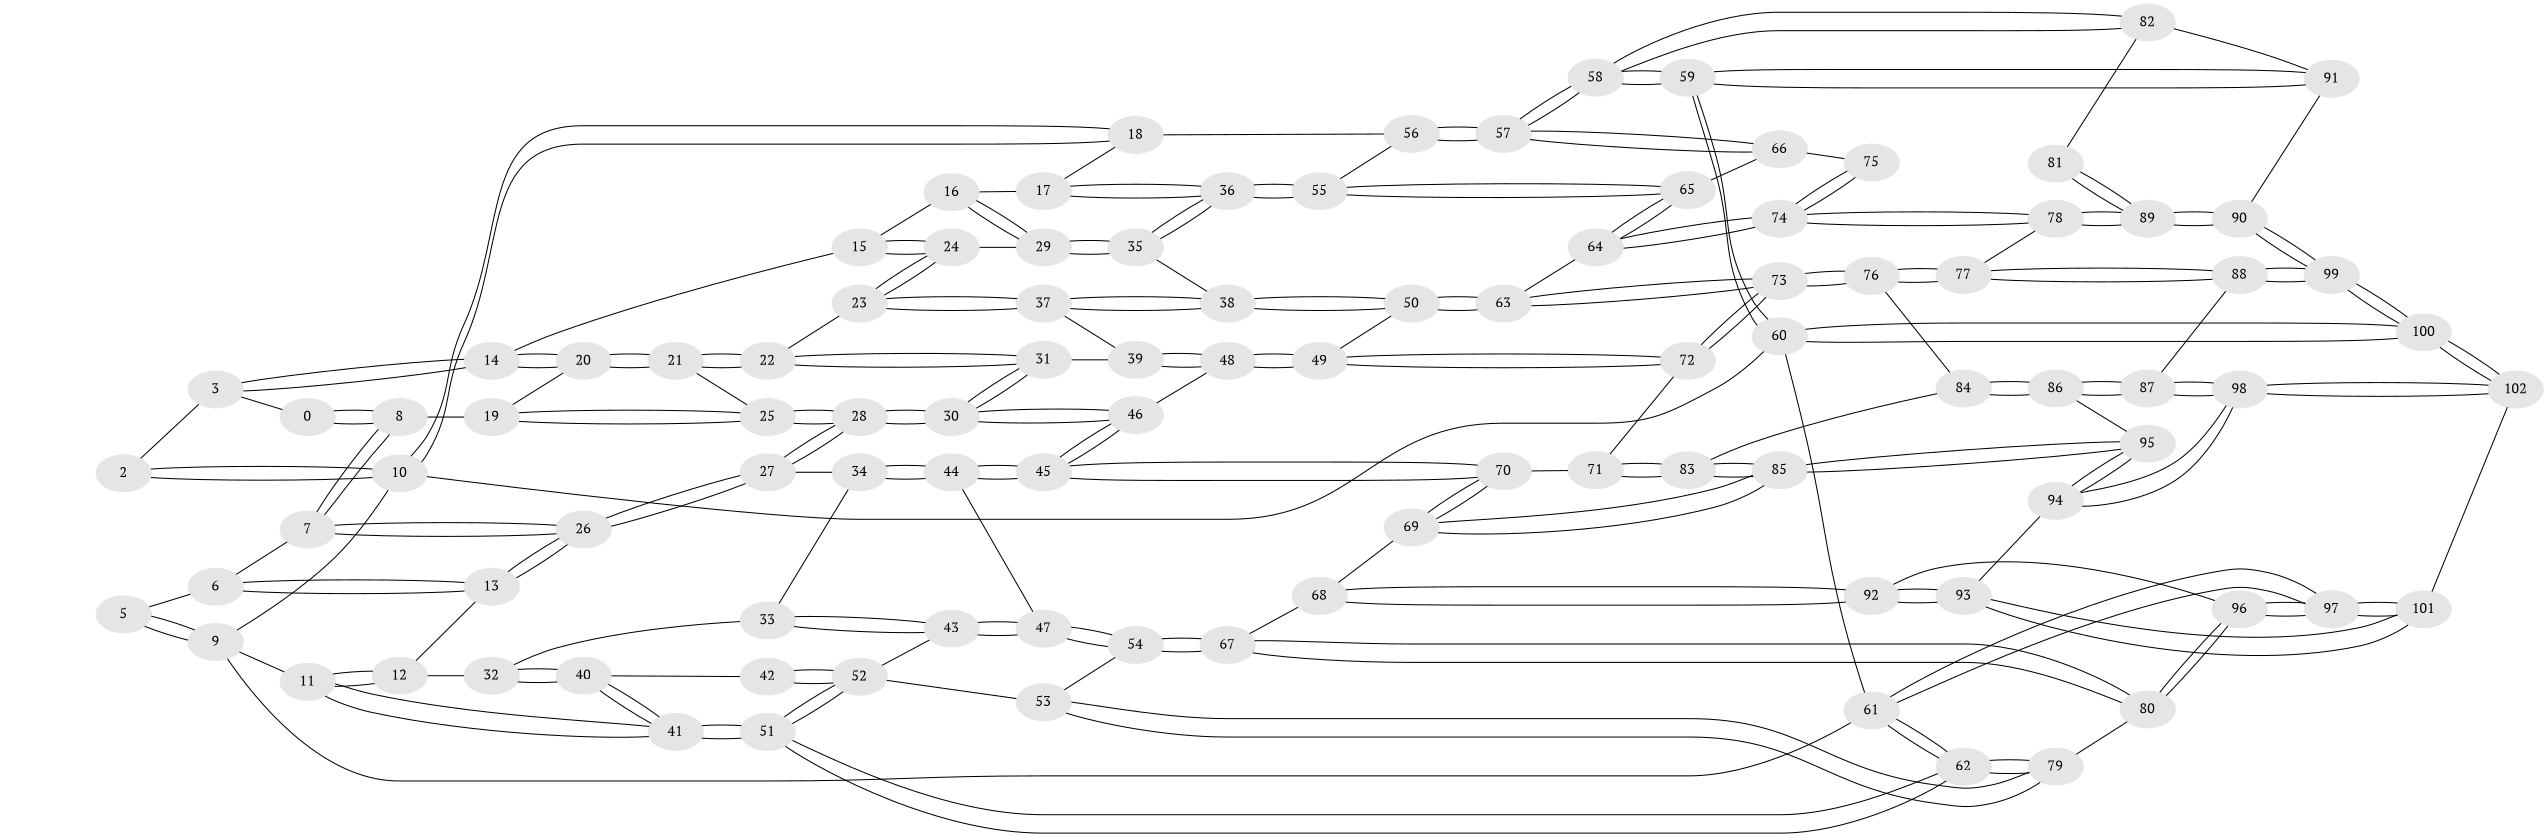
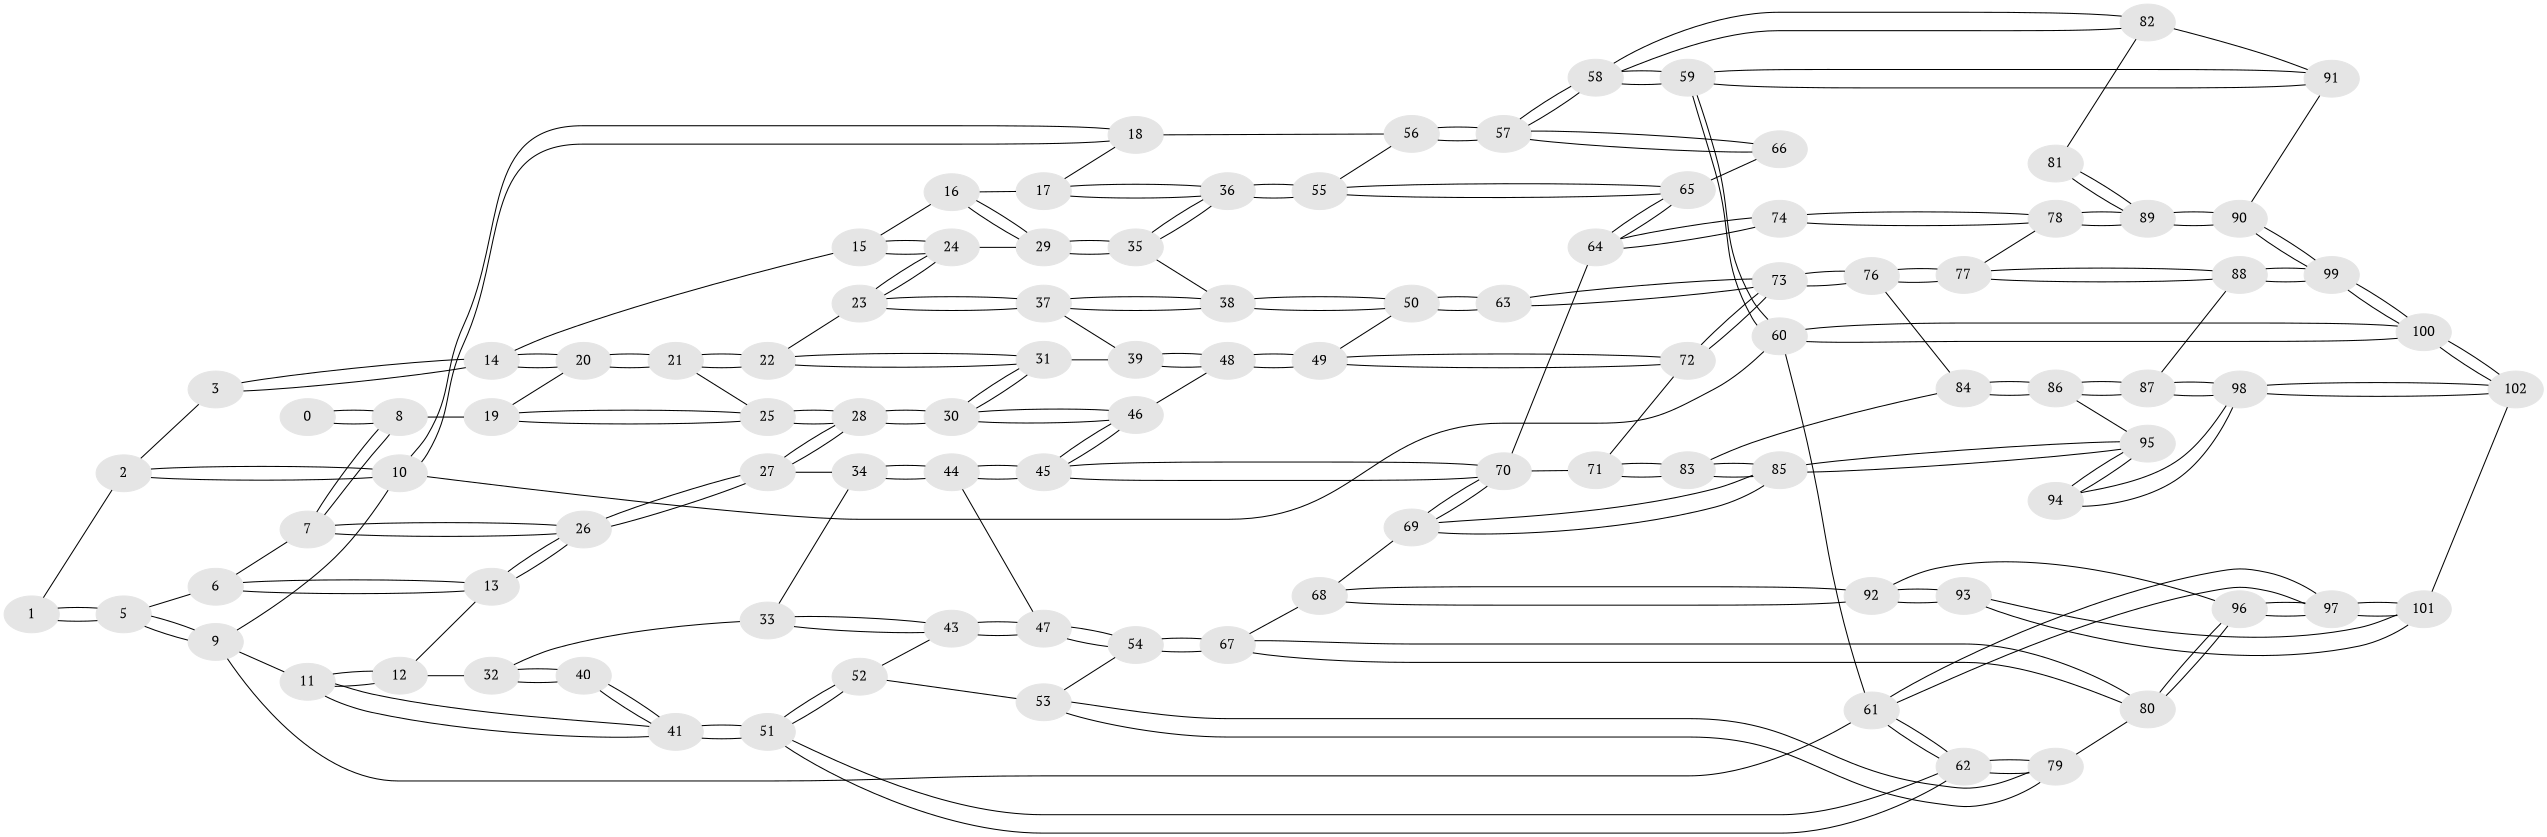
(1872, 163) -> none
(1550, 275) -> (1555, 345)
(262, 403) -> none
(2010, 549) -> none
none -> (32, 614)
(768, 677) -> none
